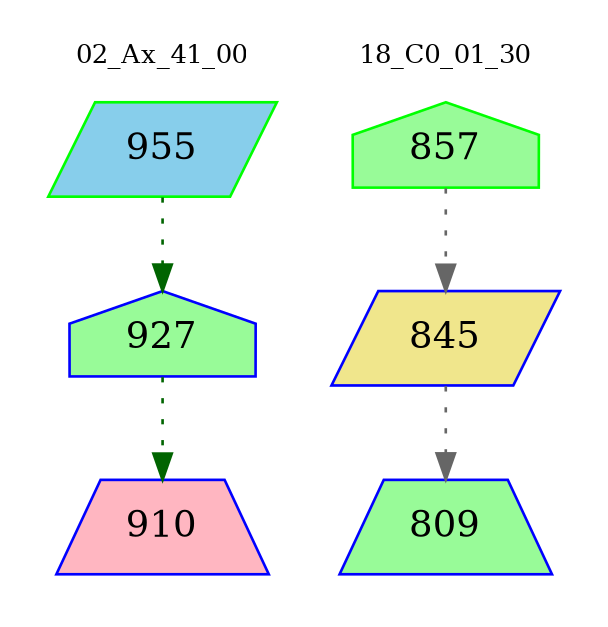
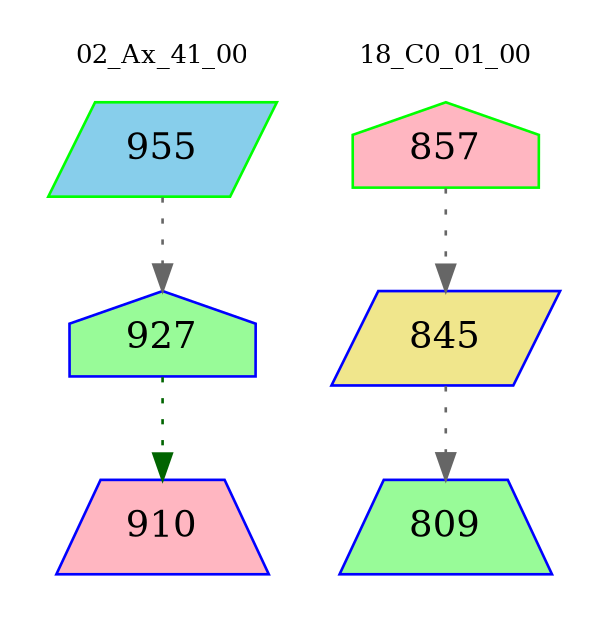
(446, 56) -> (446, 56)
(446, 149) -> (446, 149)
(163, 231) -> (163, 231)
